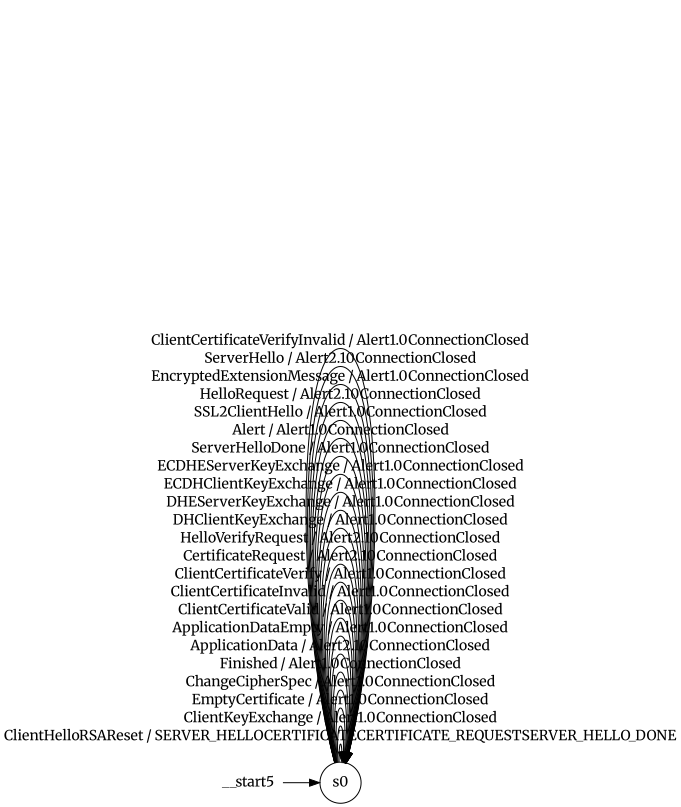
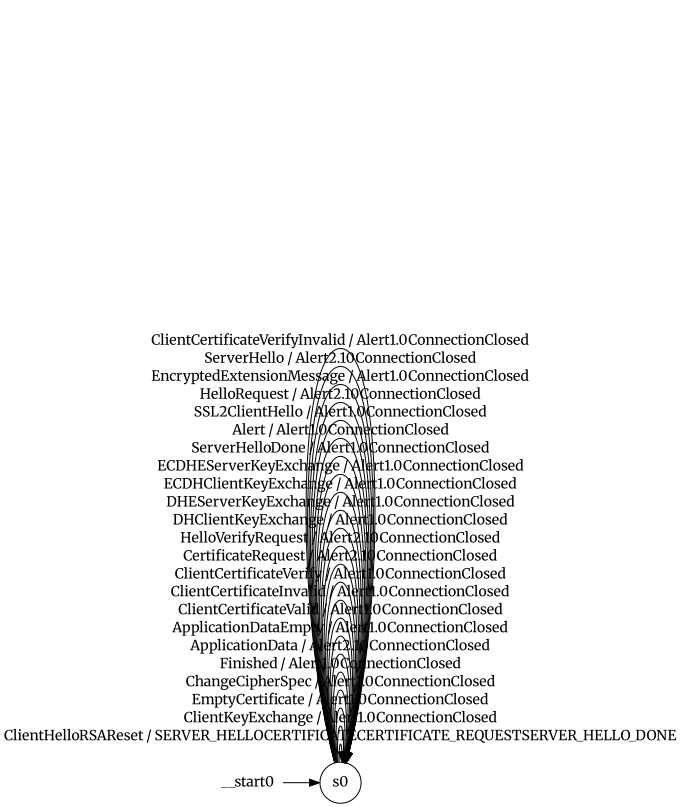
(248, 783) -> (248, 783)
